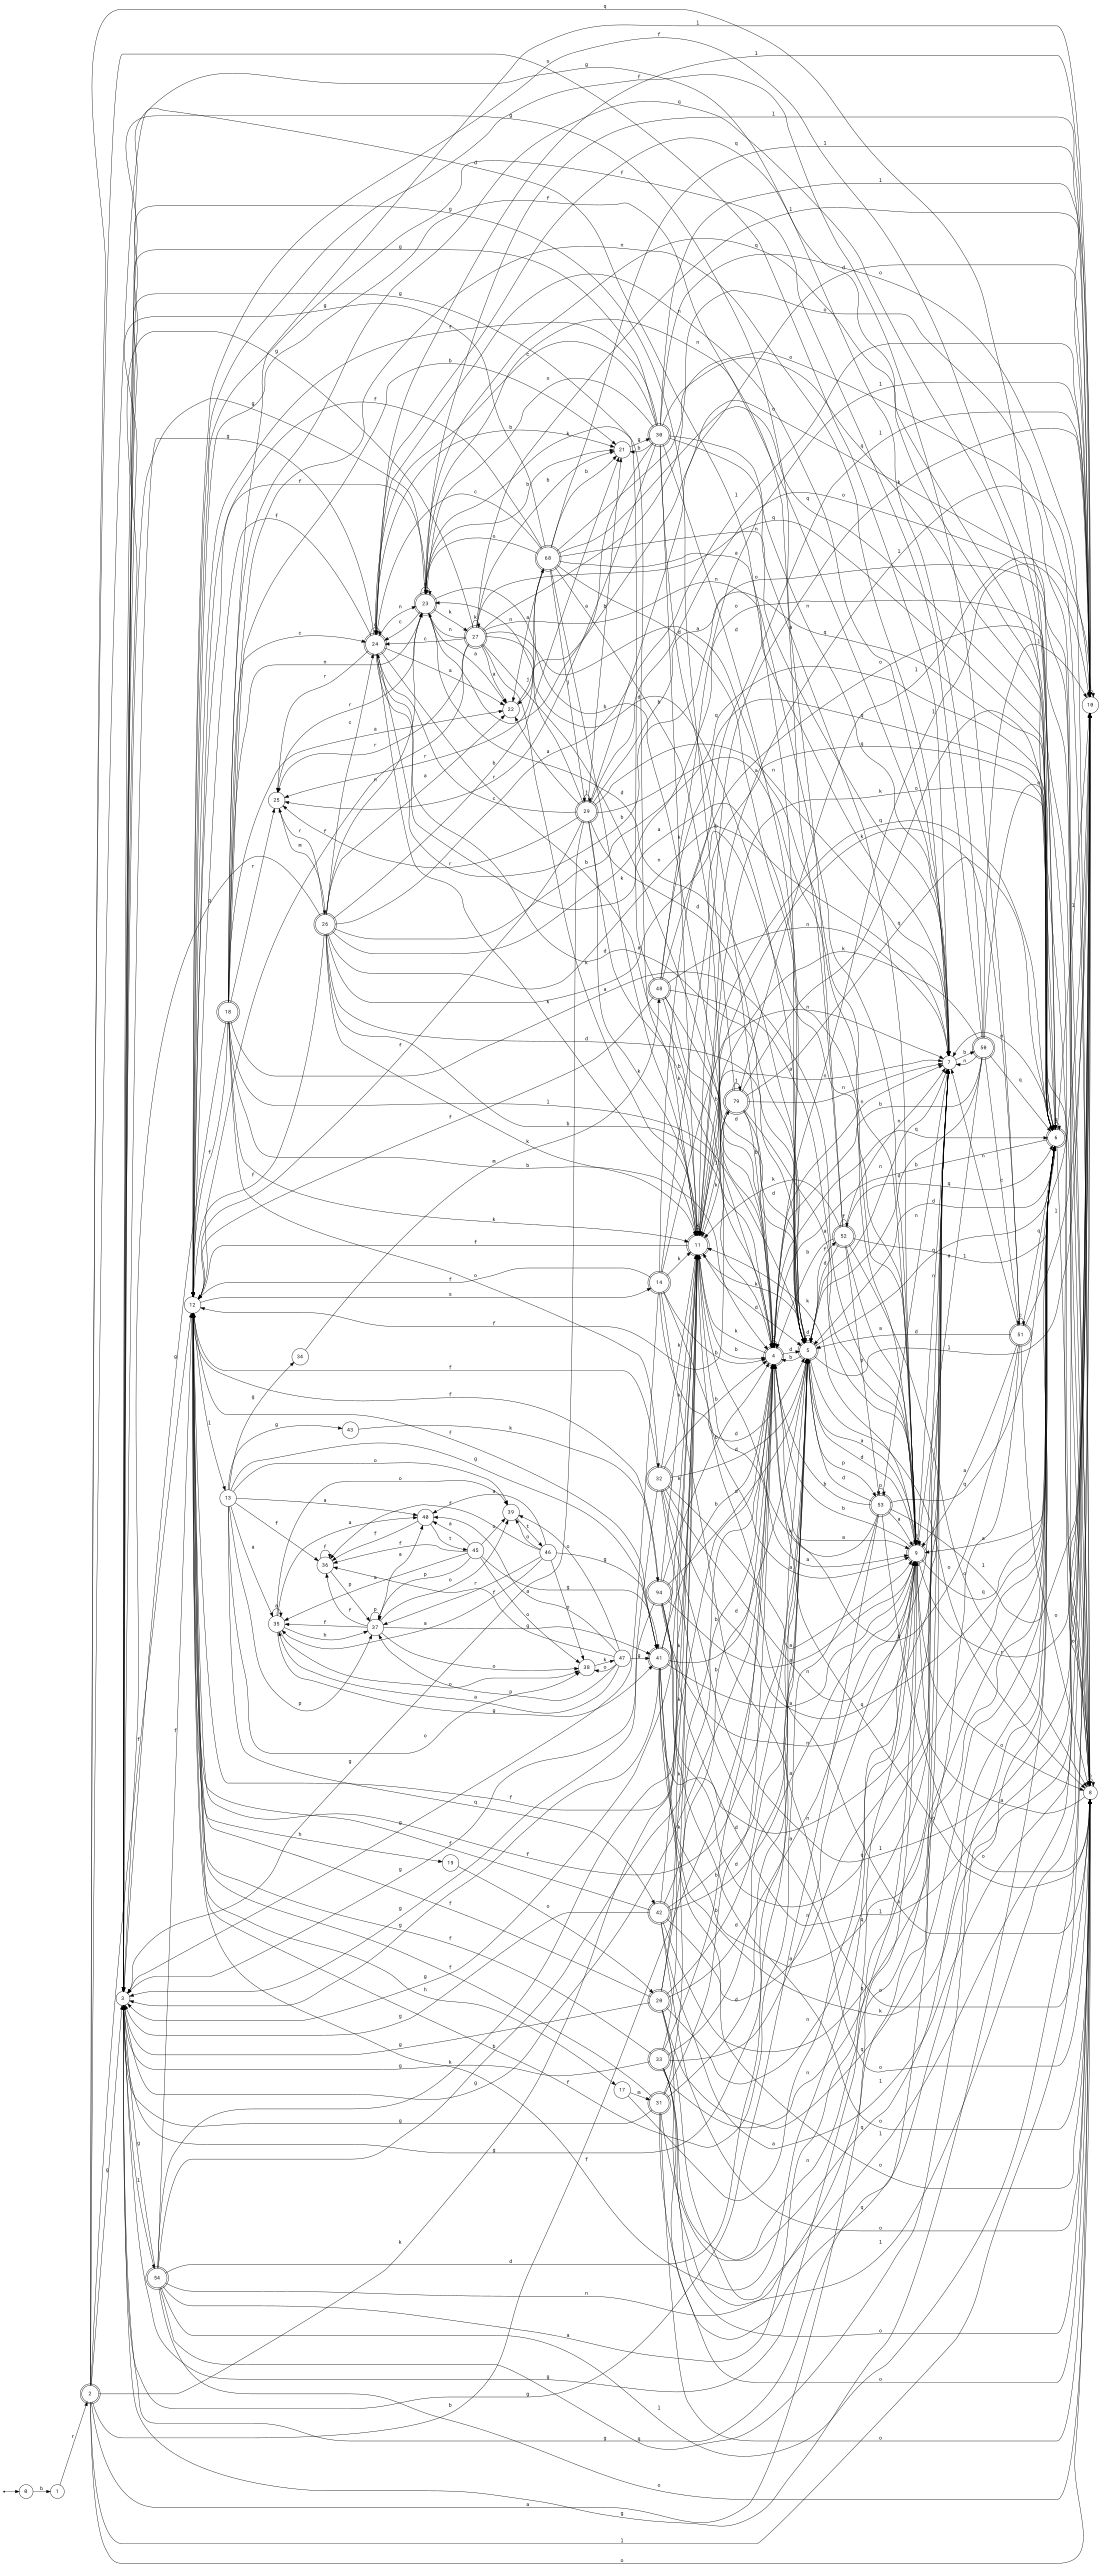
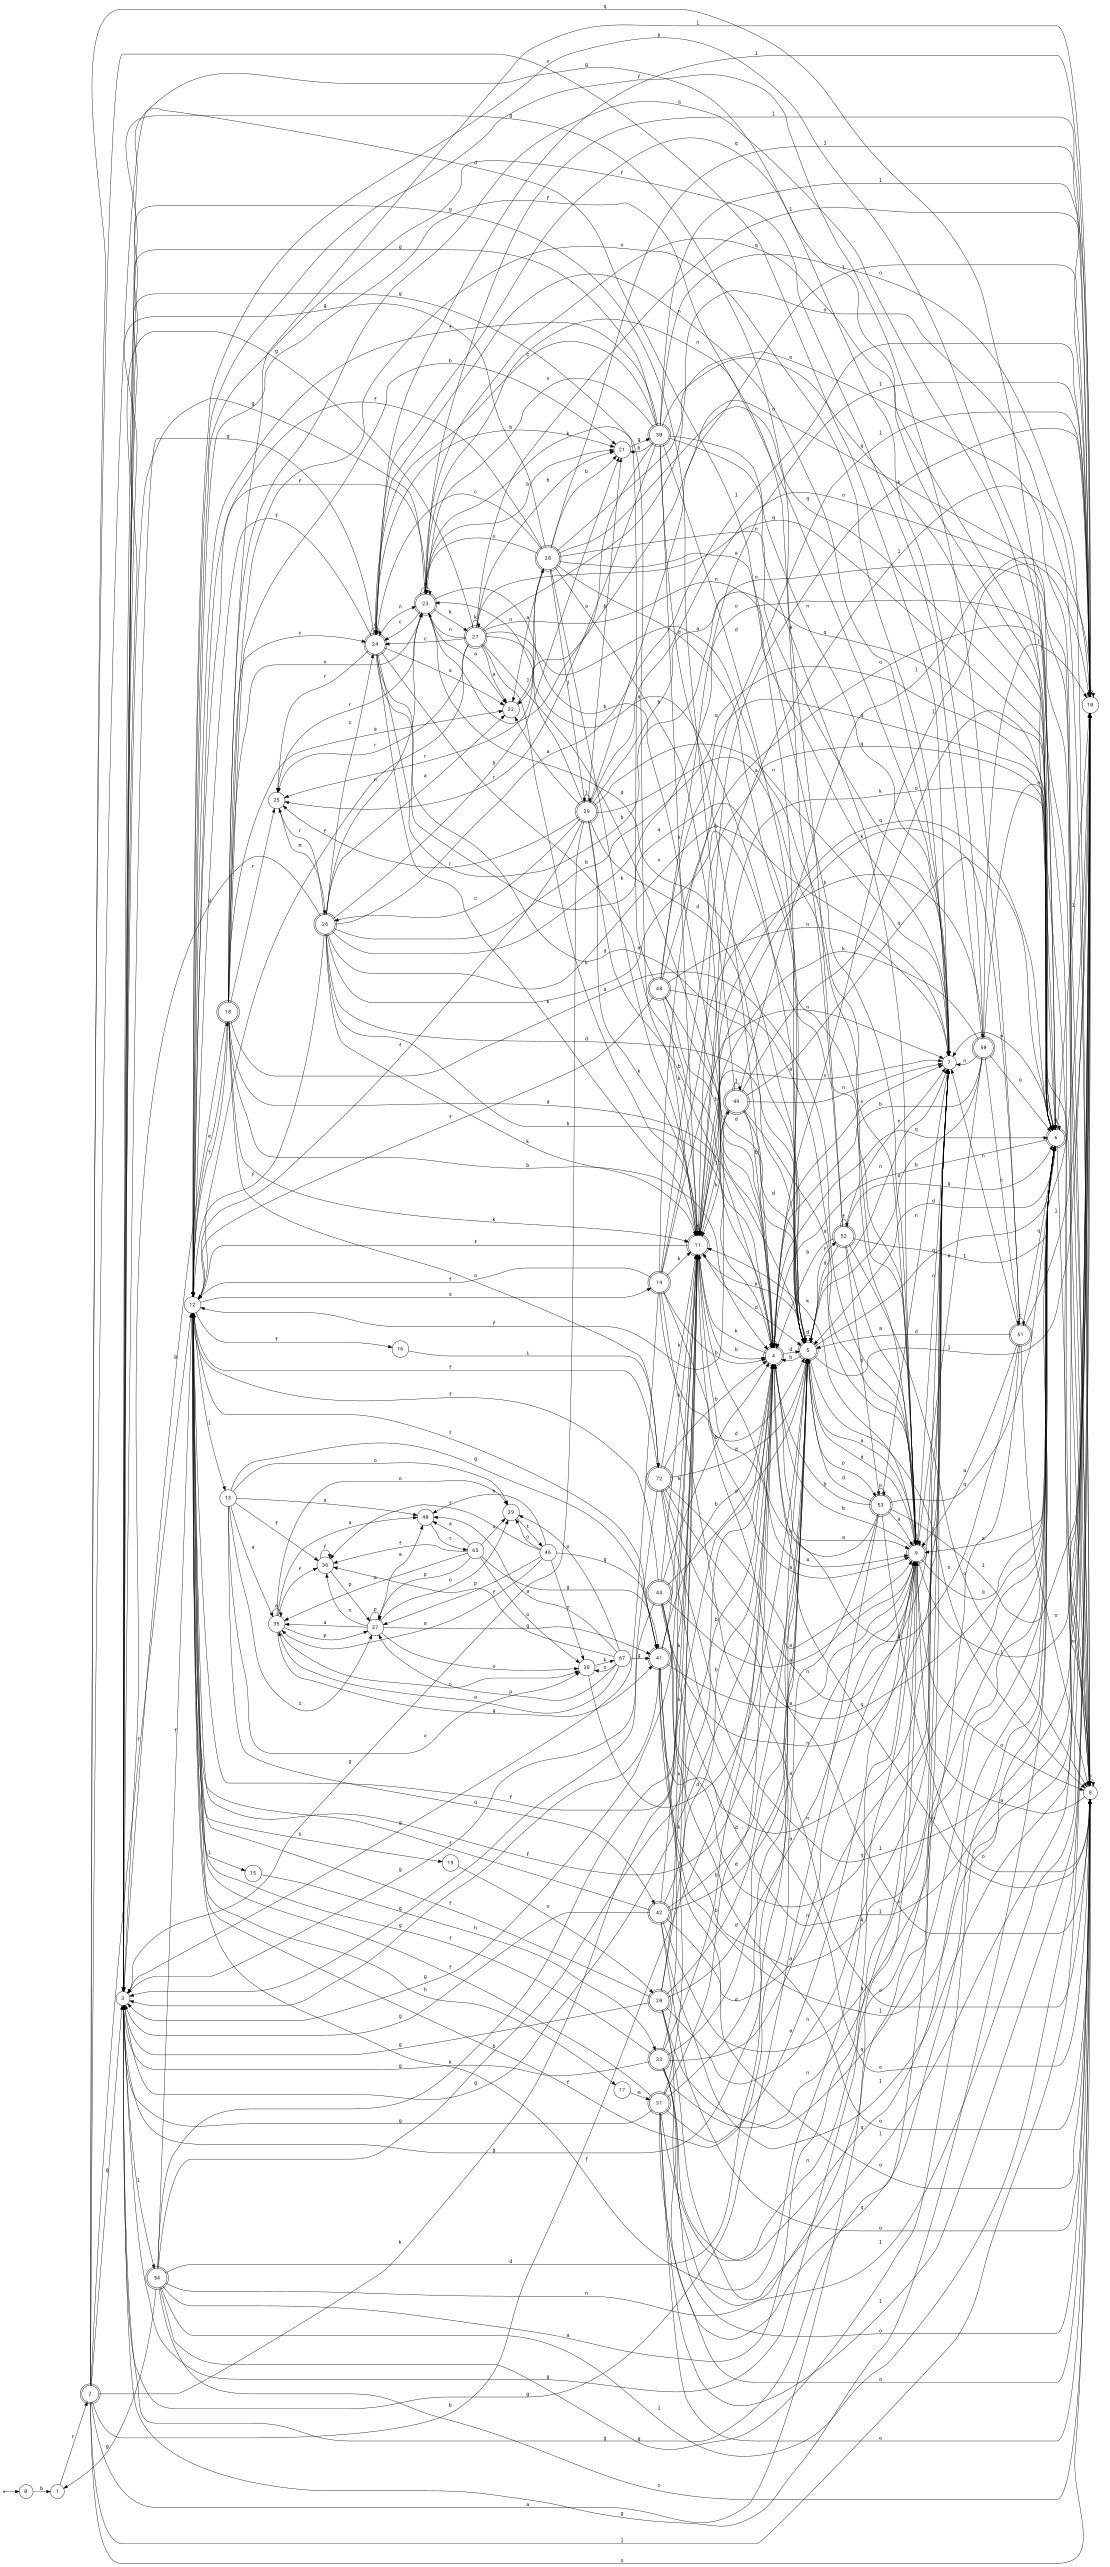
(659, 35) -> (659, 35)
(844, 268) -> (844, 268)
(548, 558) -> (548, 558)
(448, 774) -> (474, 907)
(963, 1056) -> (749, 935)
(548, 1102) -> (548, 1102)
(736, 1102) -> (736, 1102)
none -> (205, 1161)
(777, 1184) -> none
none -> (400, 1349)
(300, 1357) -> none
(350, 1430) -> none
(659, 1479) -> (659, 1479)
(494, 1491) -> (494, 1491)
(774, 1522) -> (758, 1684)
(377, 1540) -> (290, 1588)
(476, 1551) -> (476, 1551)
(476, 1583) -> (476, 1583)
(659, 1593) -> (659, 1593)
(350, 1610) -> (350, 1610)
(325, 1623) -> (325, 1623)
(325, 1635) -> (325, 1635)
(1002, 1652) -> (1002, 1652)
(622, 1658) -> (622, 1658)
(300, 1703) -> (300, 1703)
none -> (253, 1873)
none -> (1060, 1888)
(830, 1985) -> (838, 1896)
(881, 2011) -> (881, 2011)
(136, 2139) -> (131, 2404)
